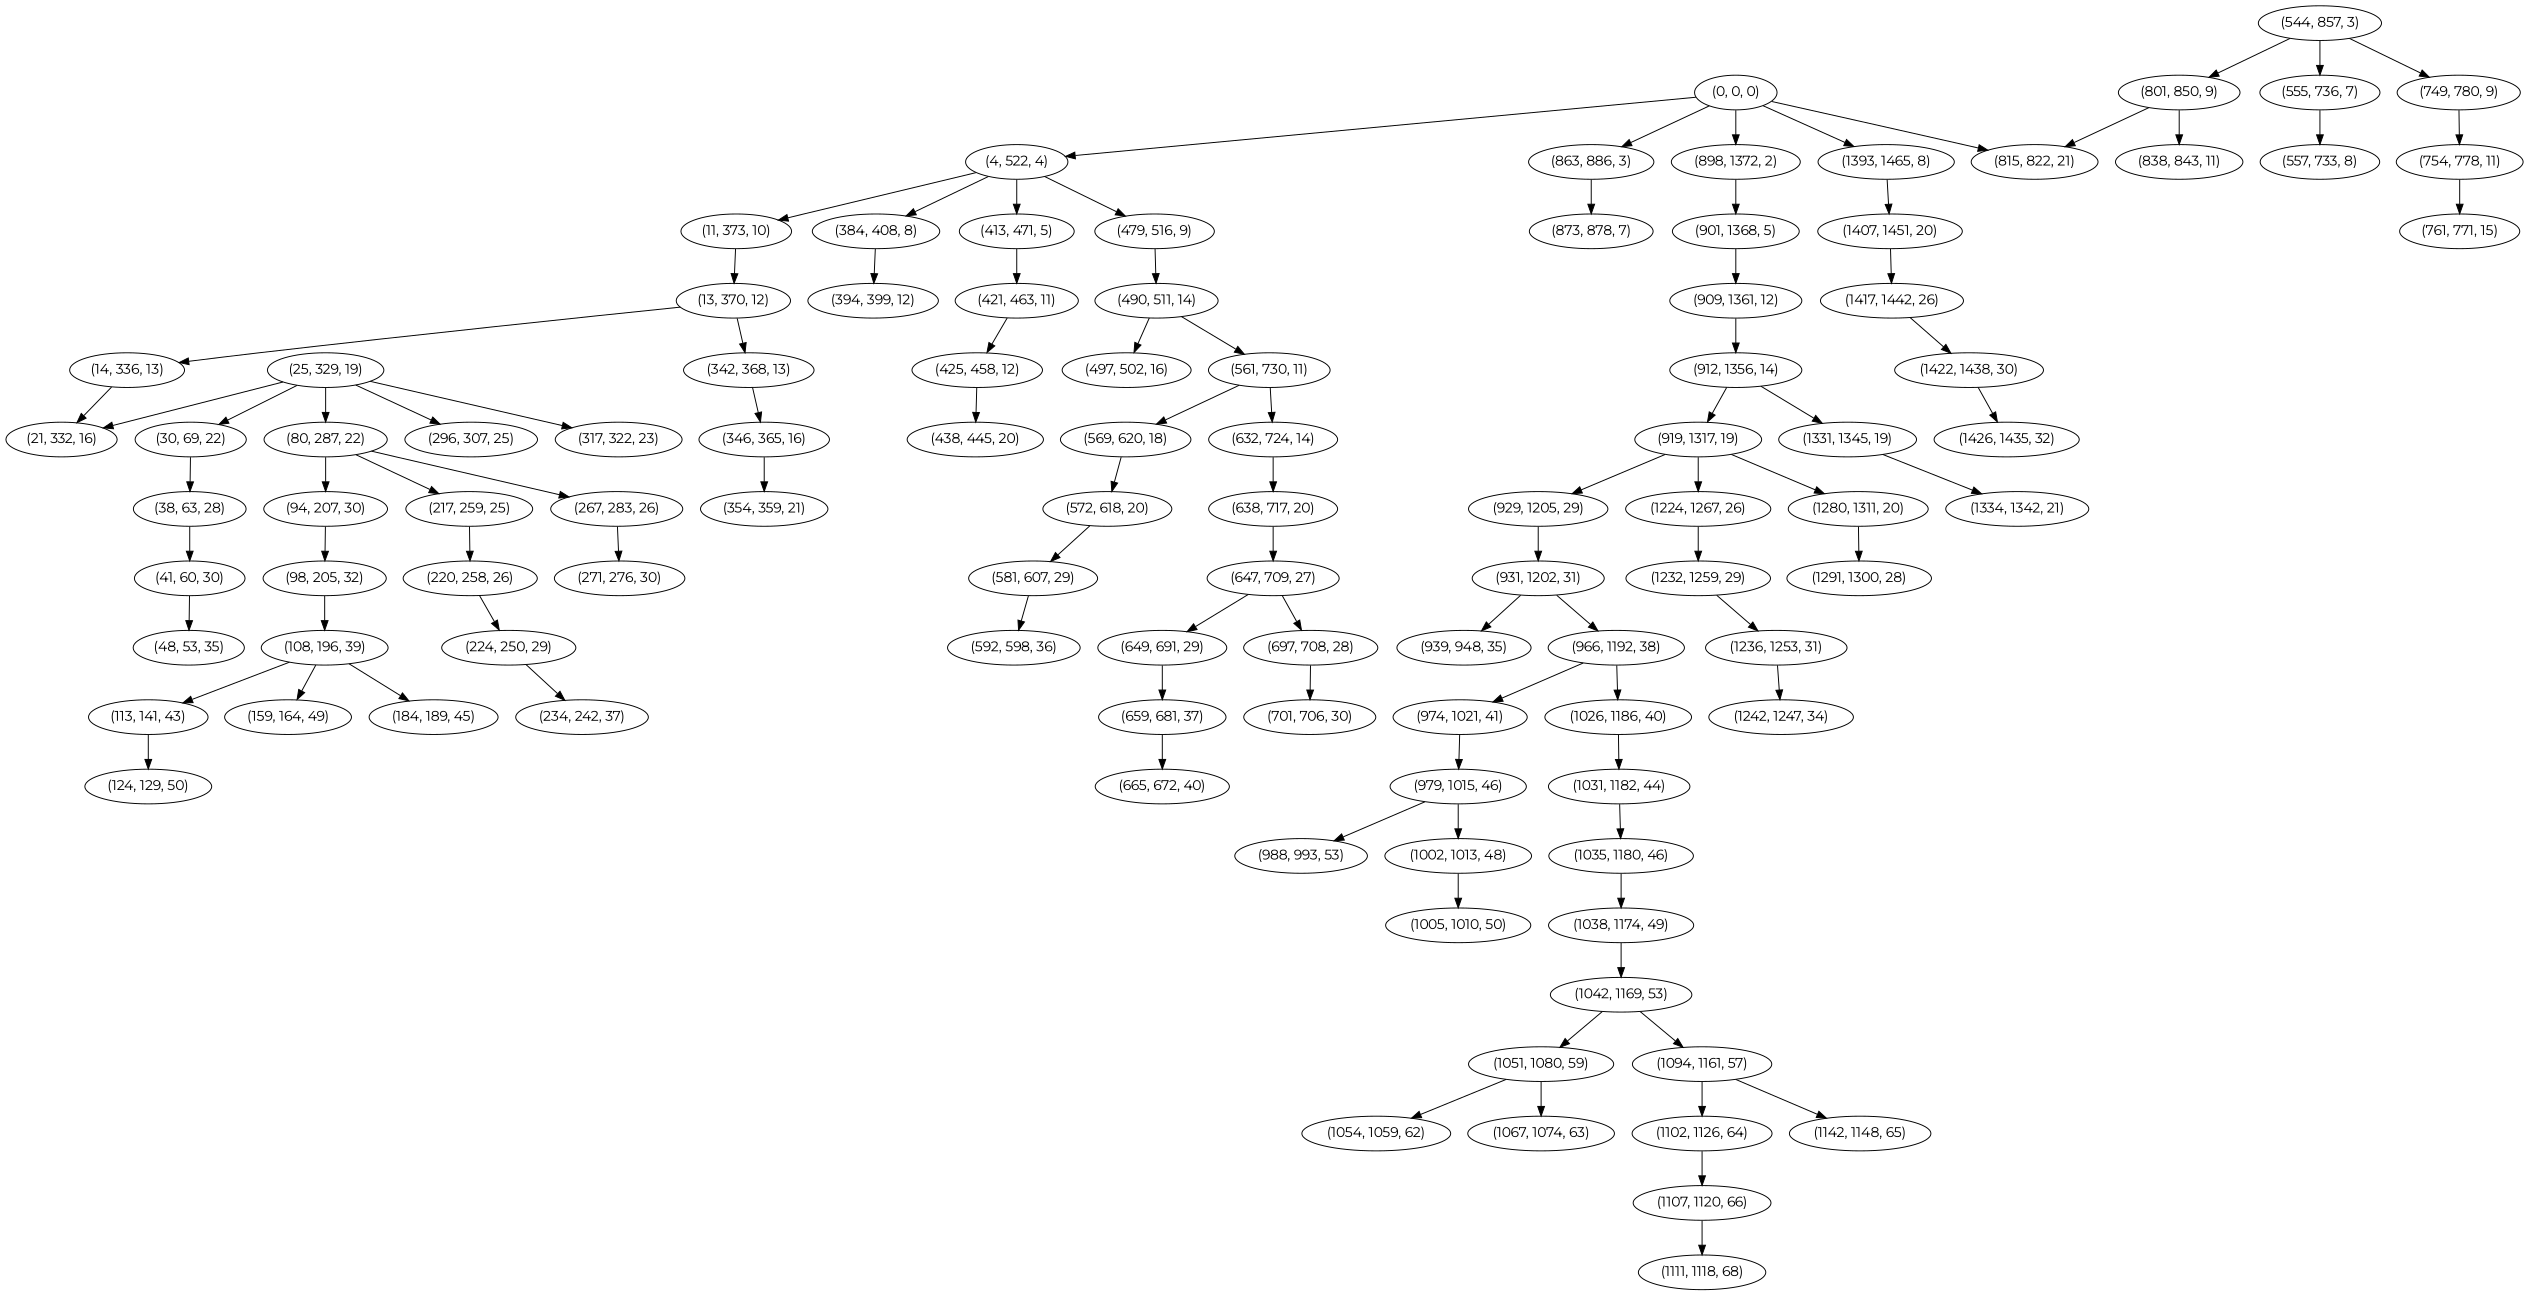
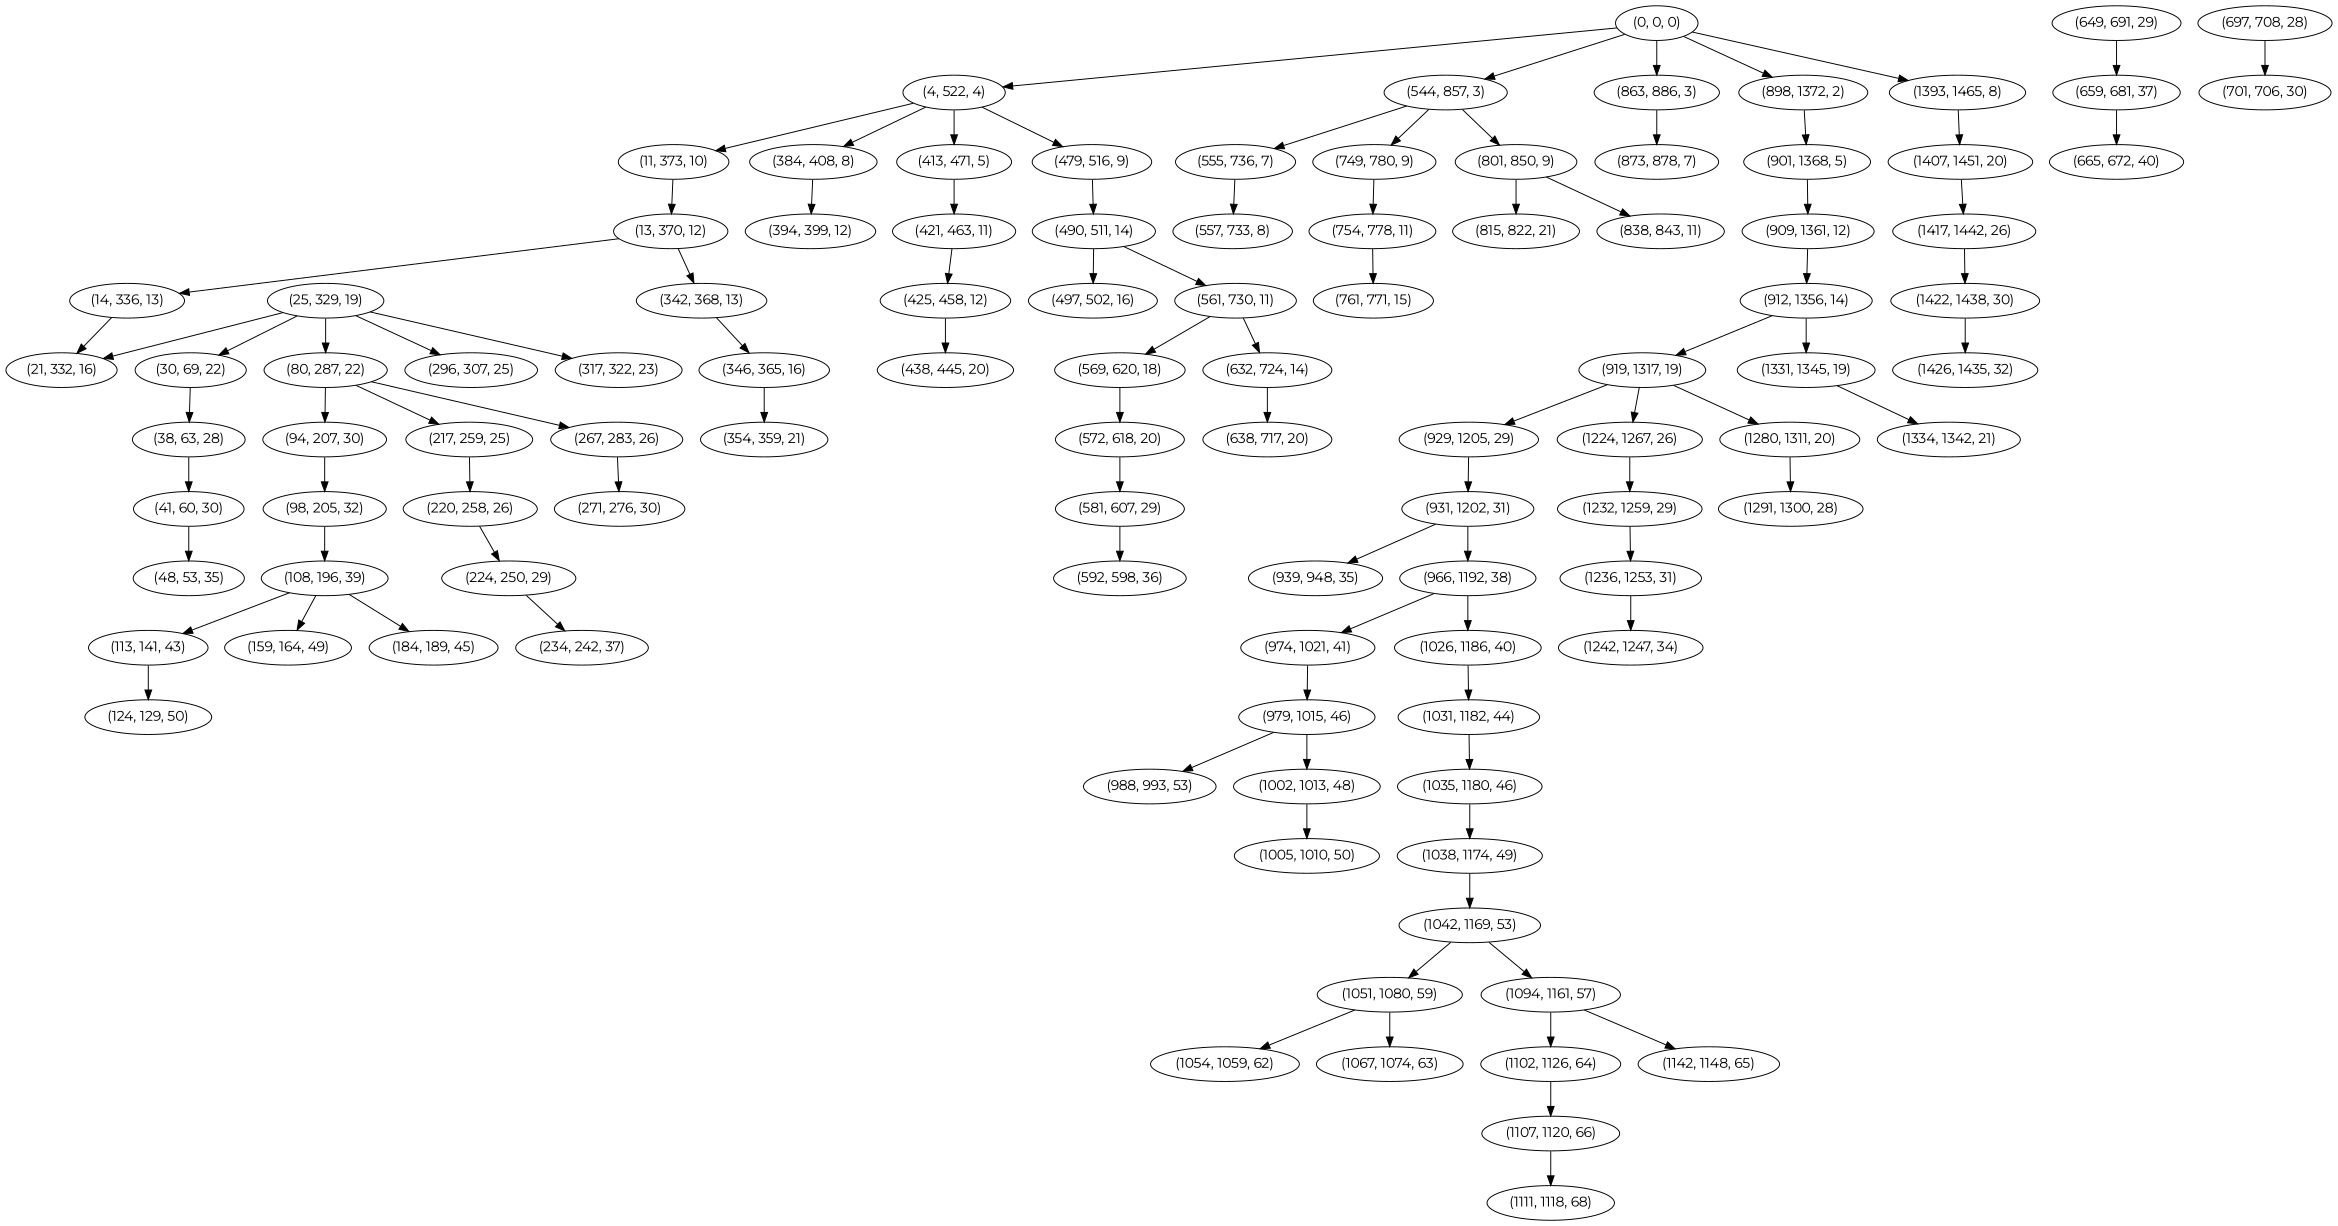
(1875, 125) -> (1559, 55)
(1273, 578) -> none
